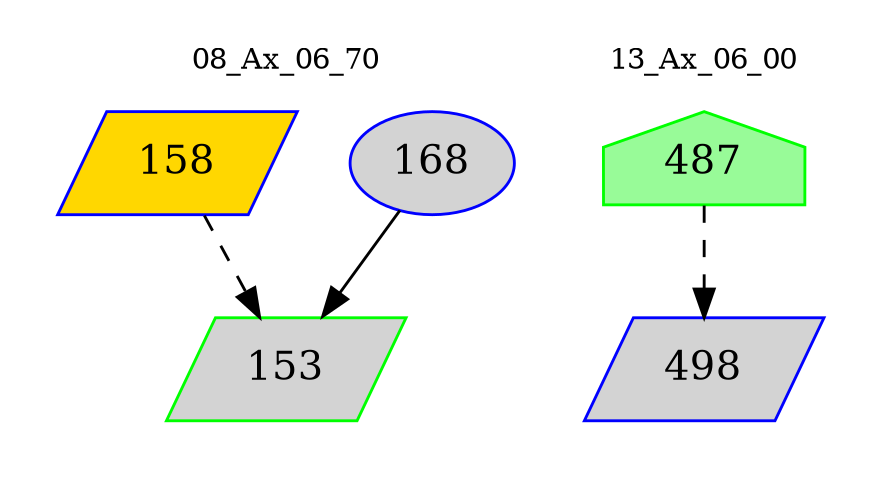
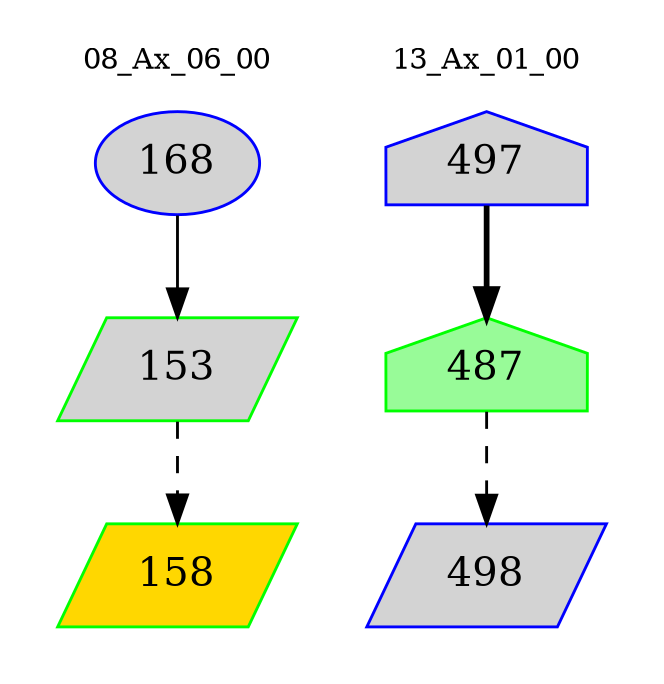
(286, 62) -> (177, 62)
(704, 62) -> (487, 62)
(177, 163) -> (177, 575)
none -> (487, 163)
(225, 254) -> (177, 458)
